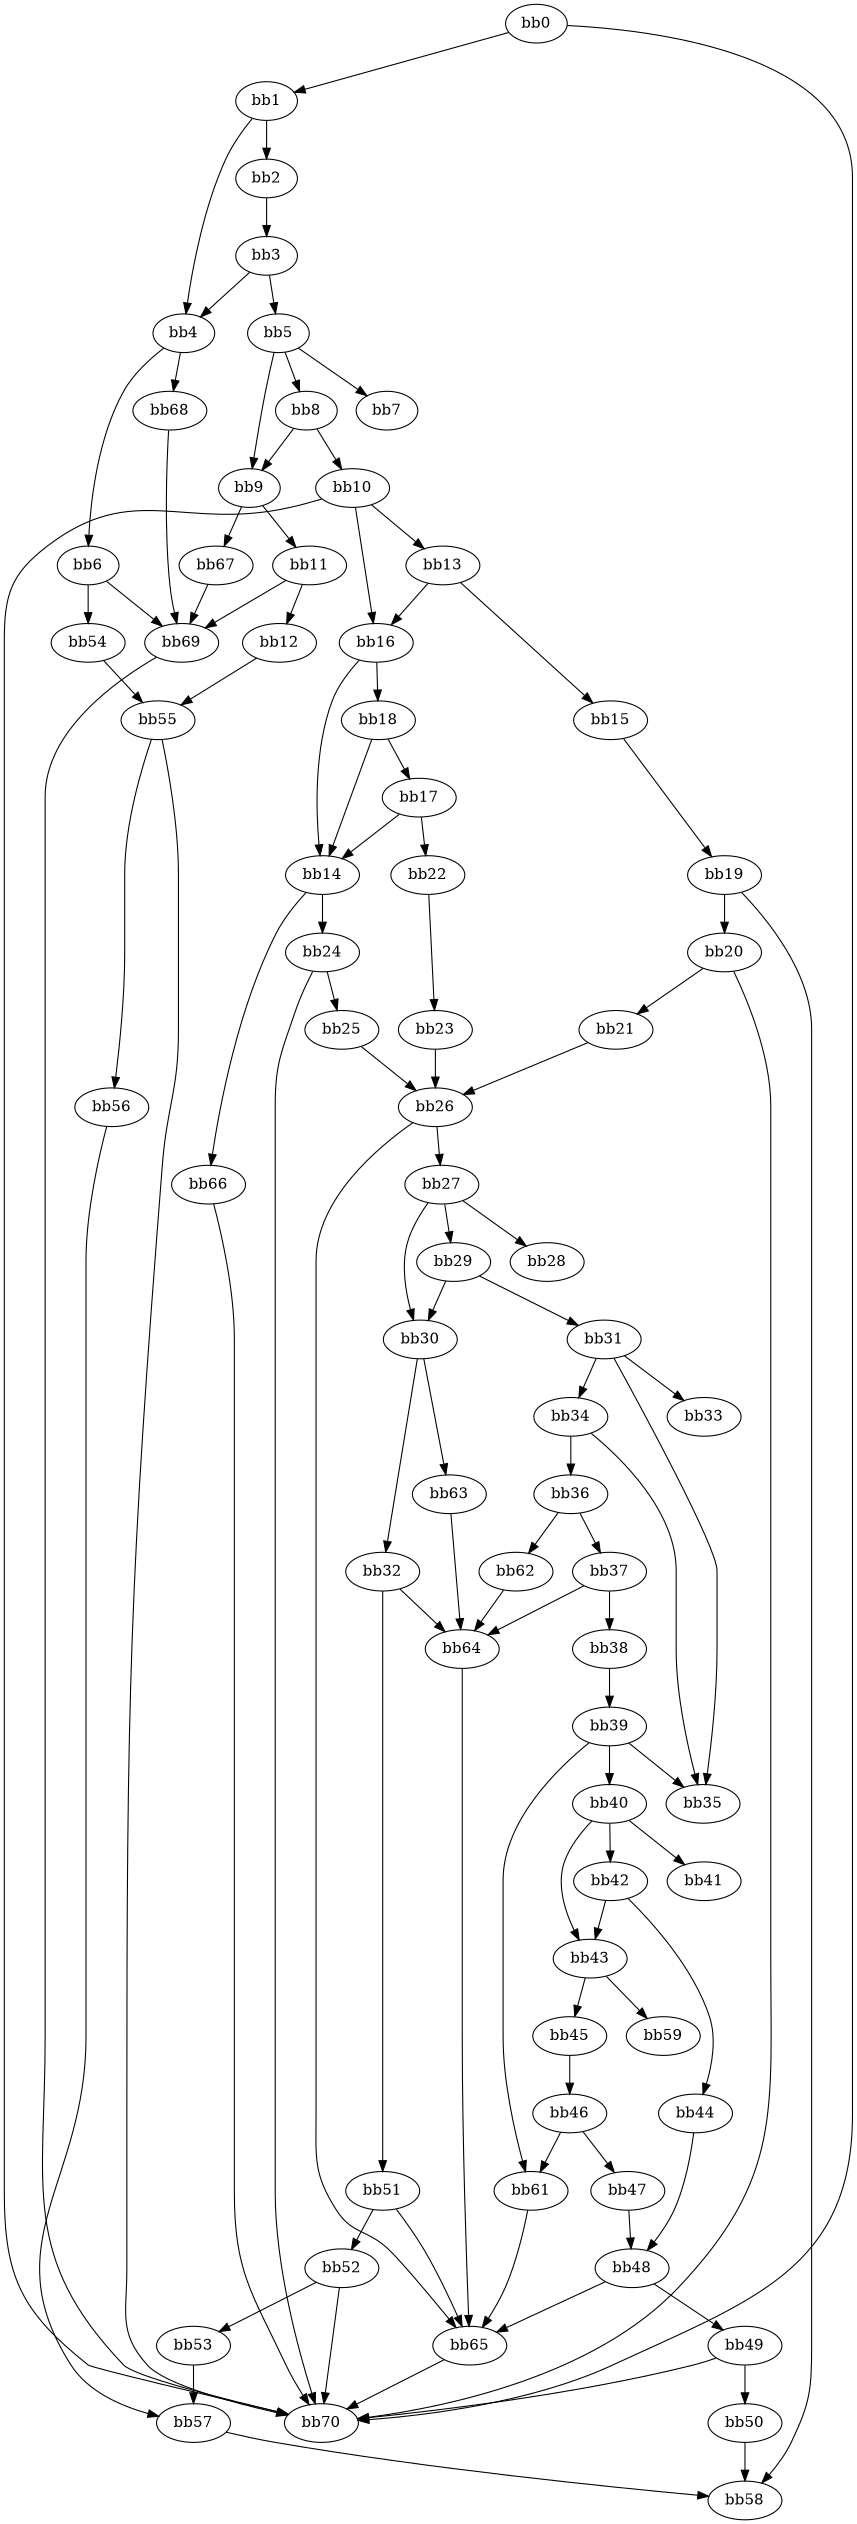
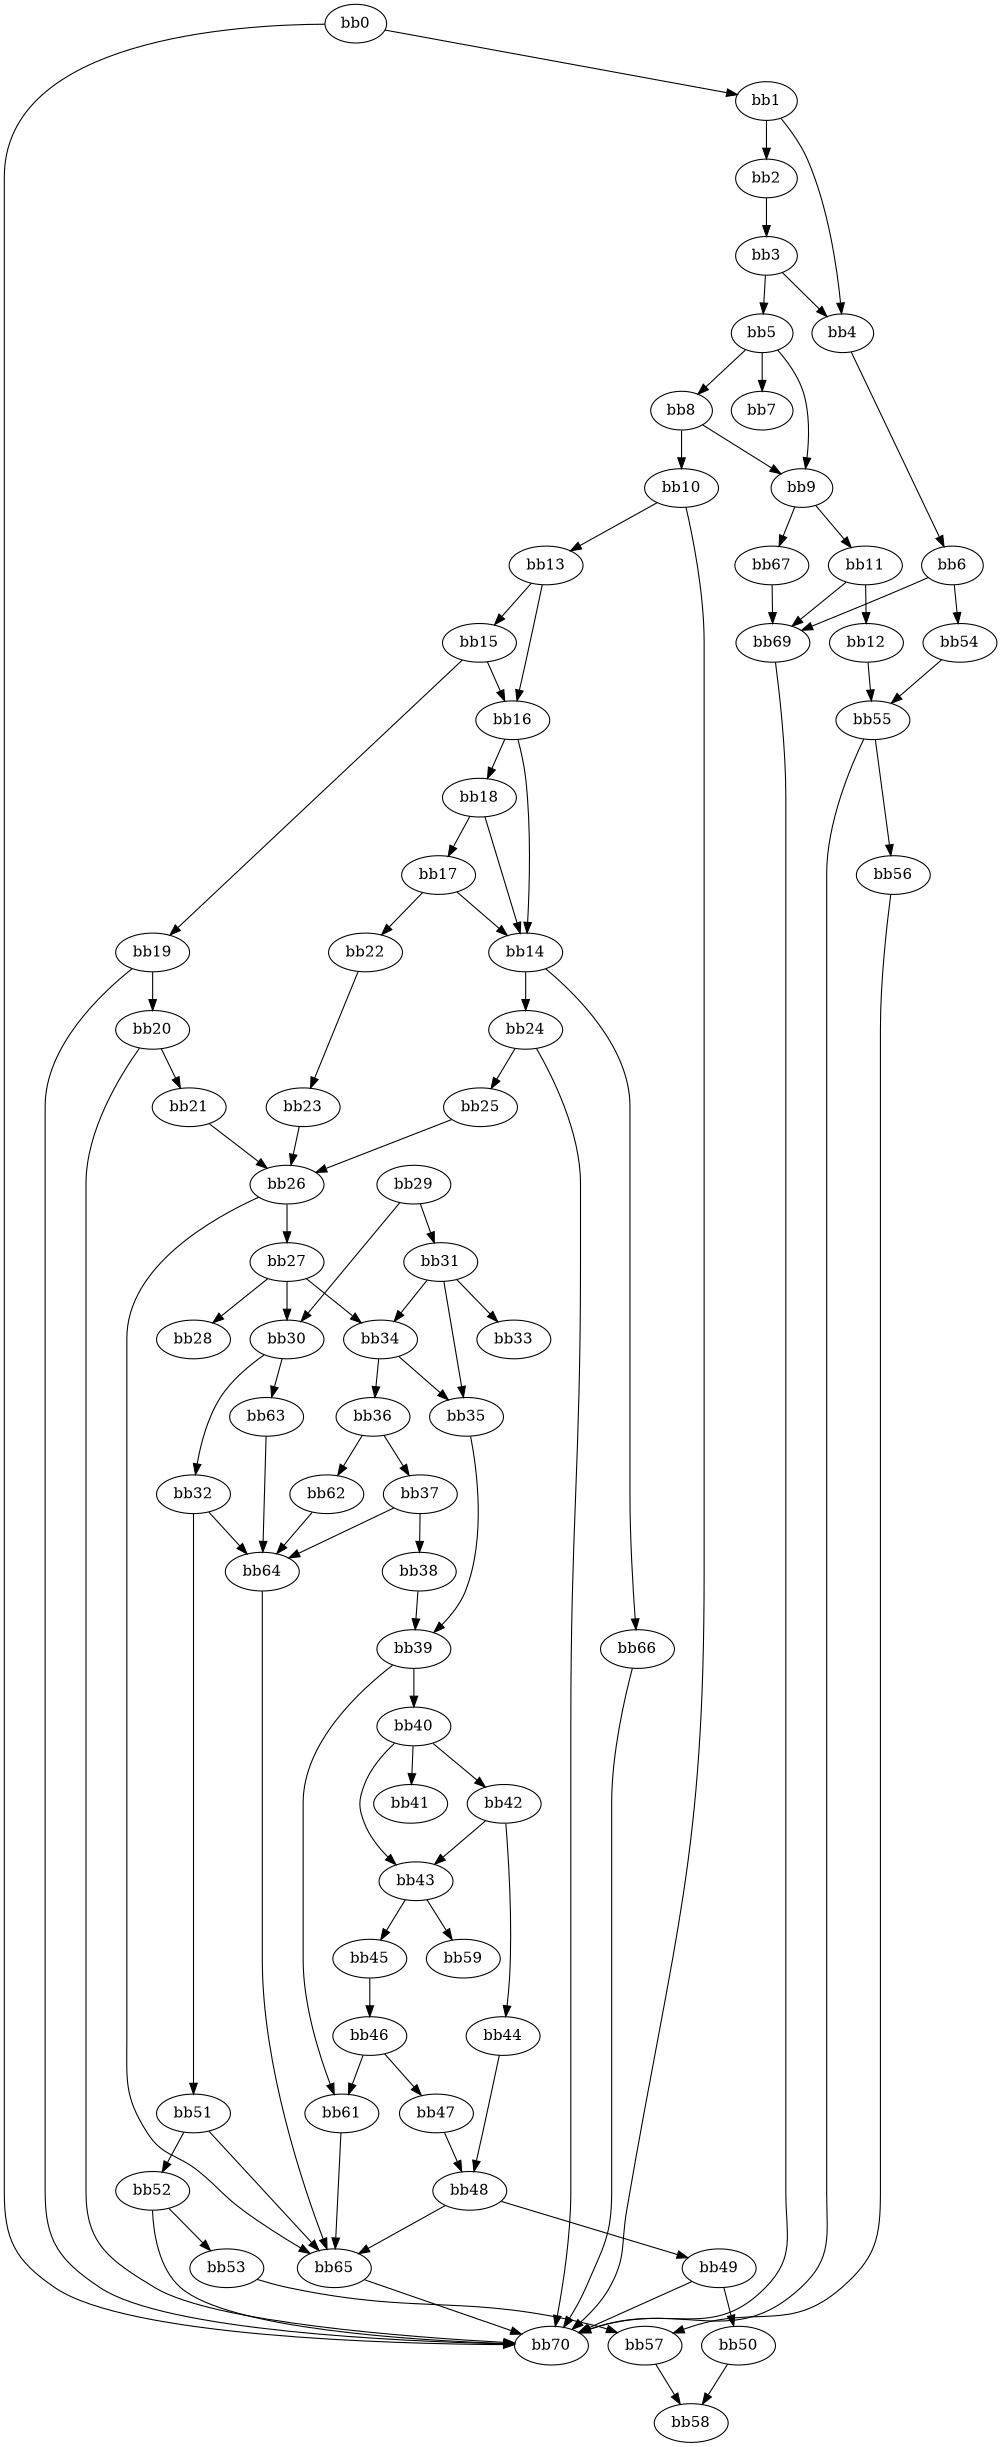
(170, 411) -> none
(364, 560) -> (494, 676)
(447, 1218) -> (331, 1298)
(812, 1679) -> (45, 1829)
(652, 1762) -> (477, 1535)
